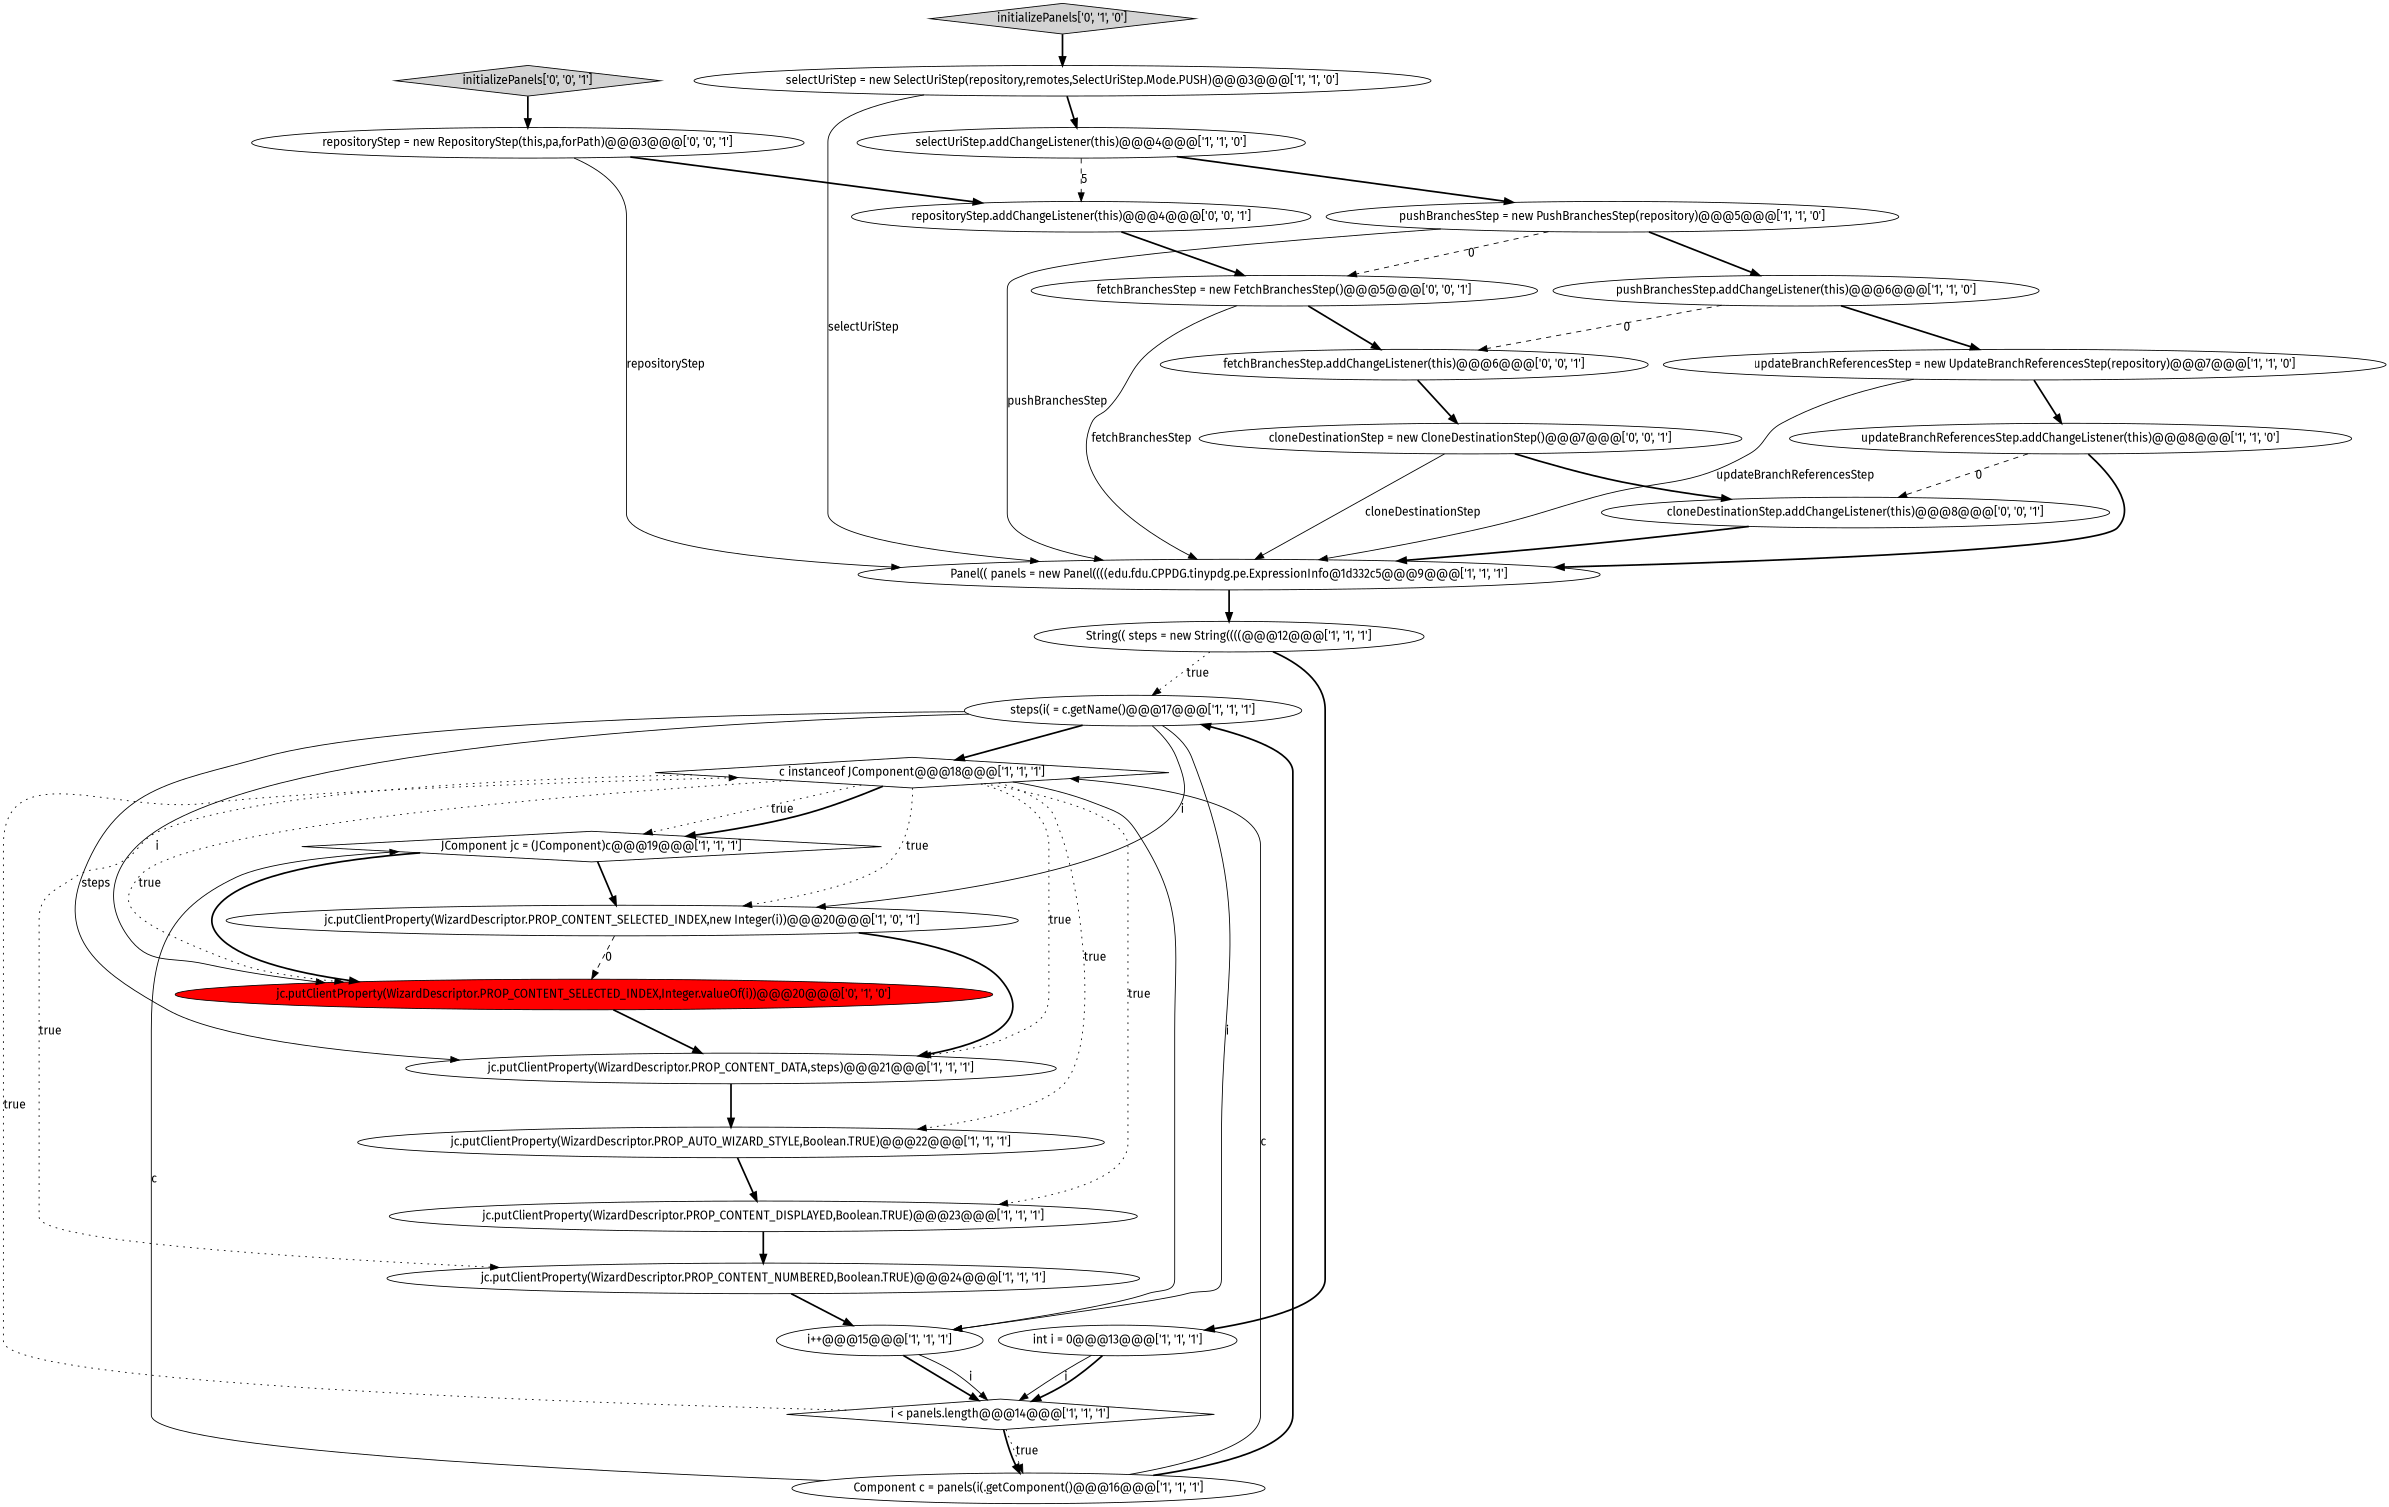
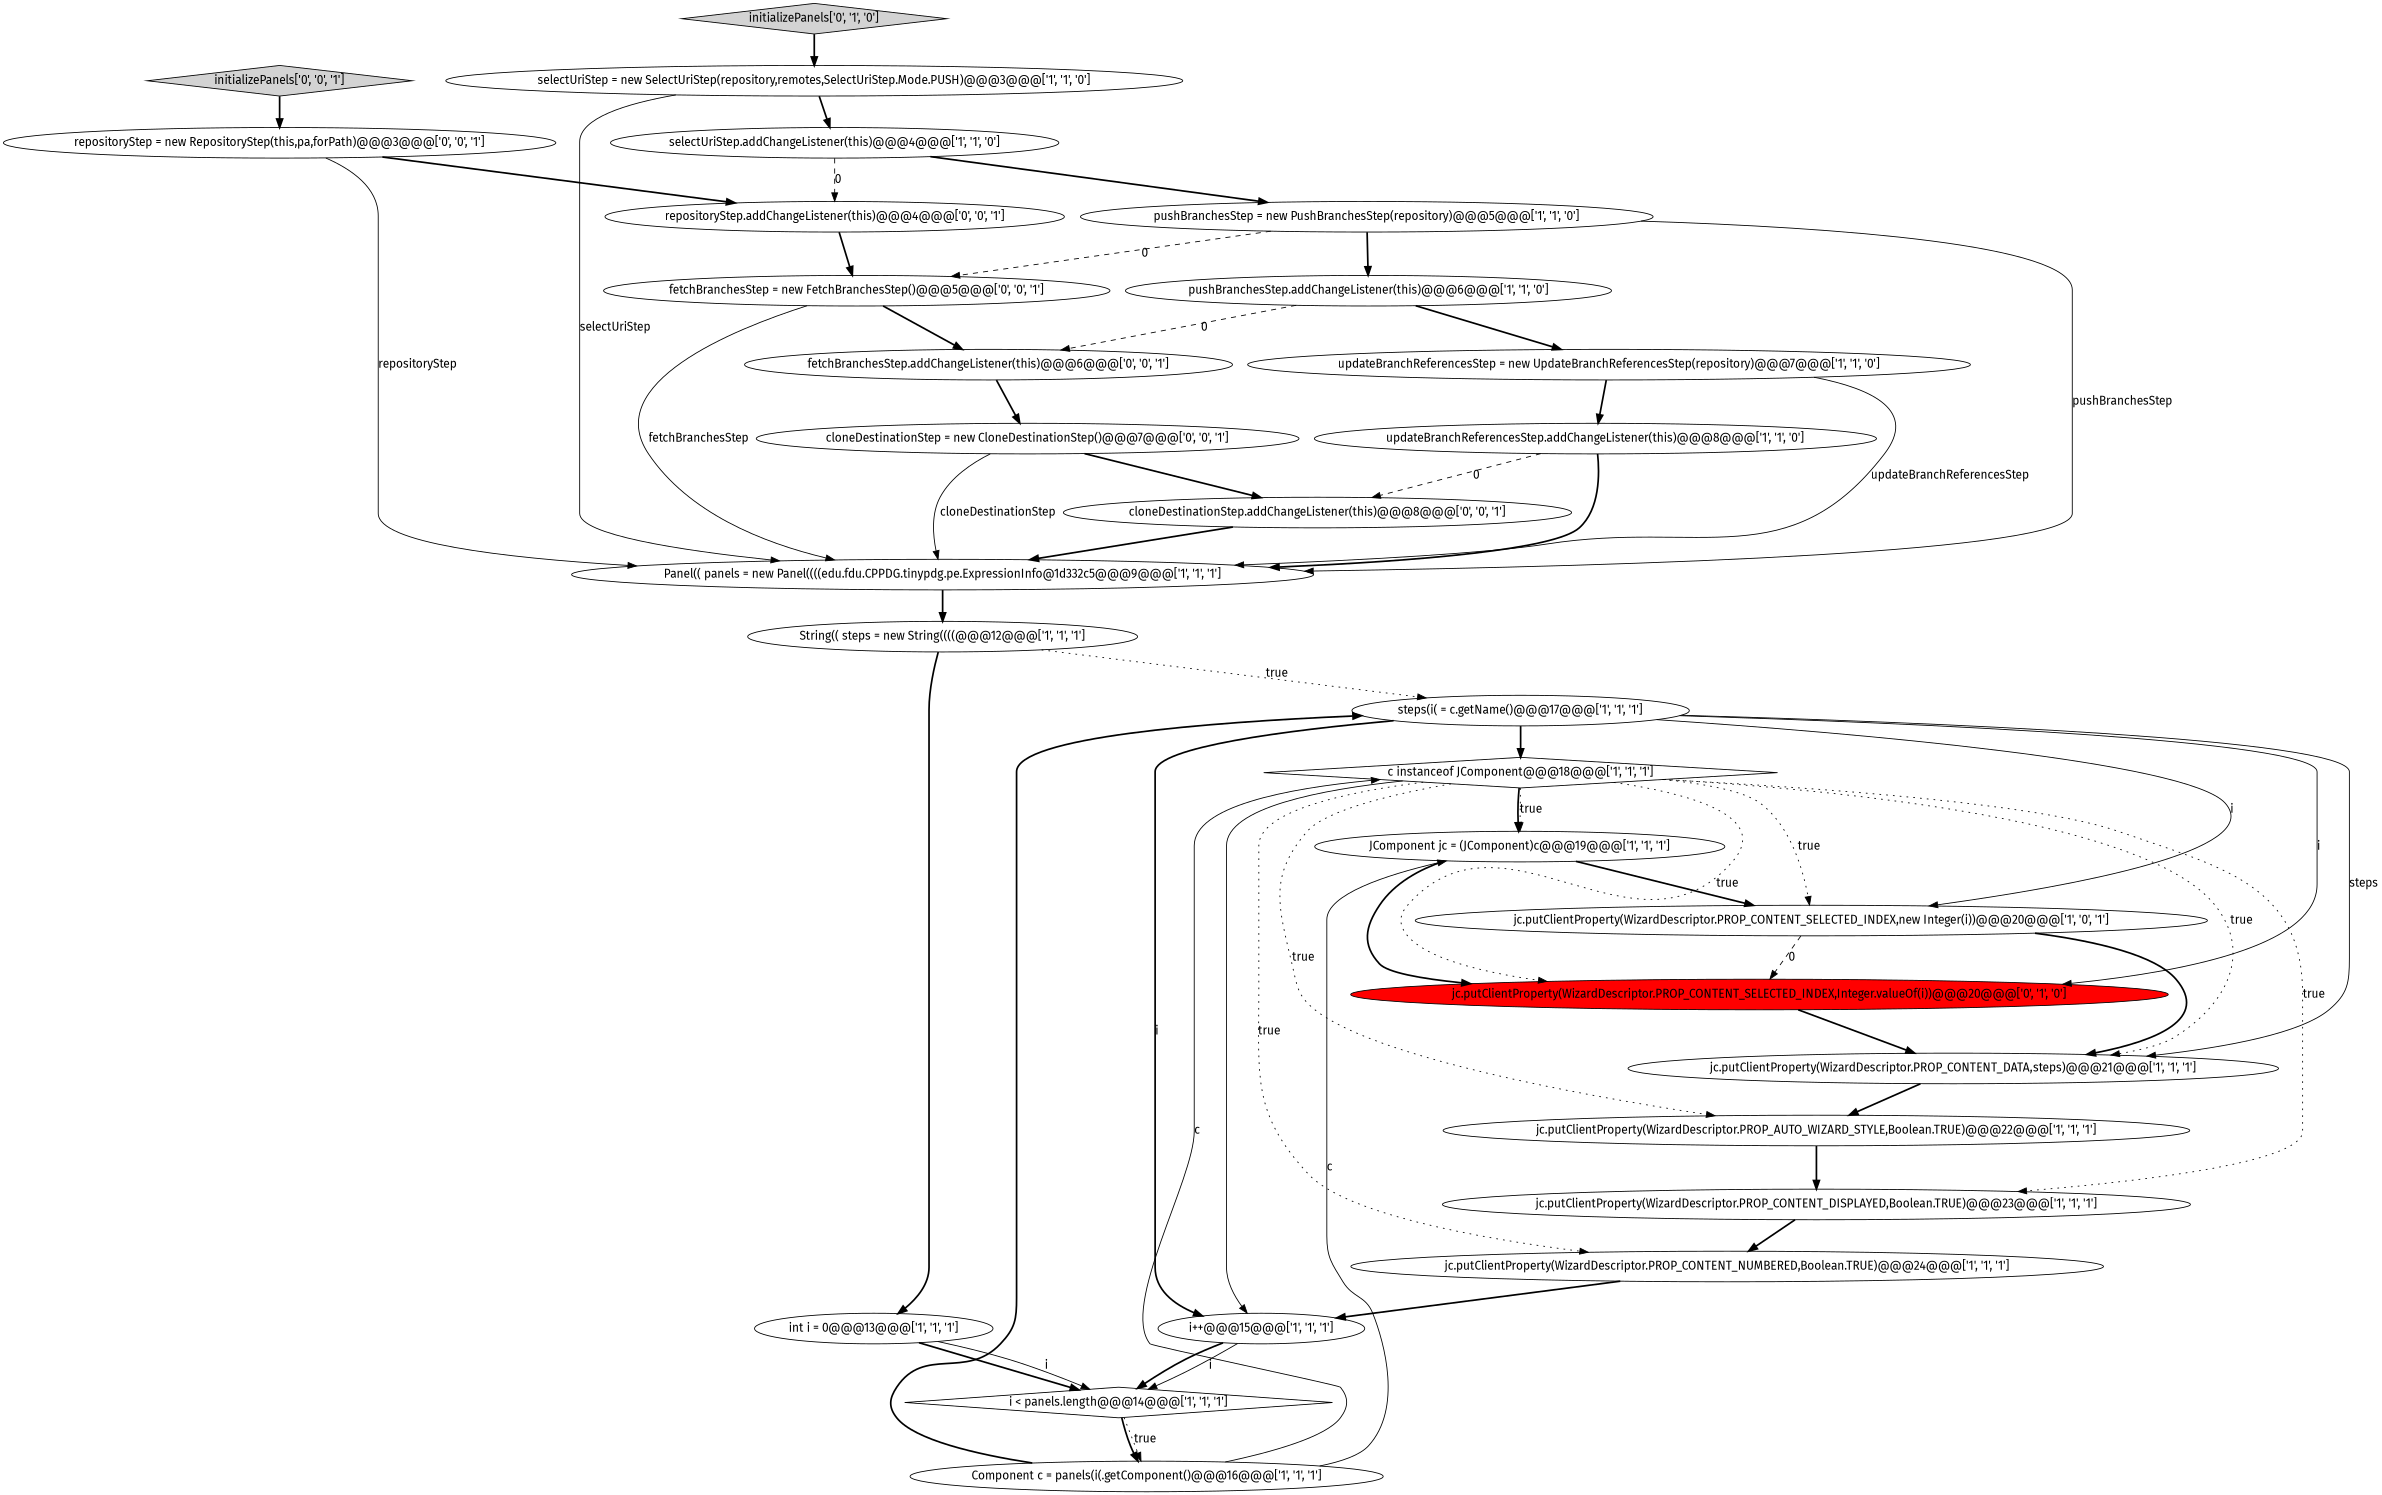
(1084, 180) -> (838, 180)
(592, 847) -> (1520, 847)
(1222, 1129) -> (1155, 927)
(3, 1139) -> none
